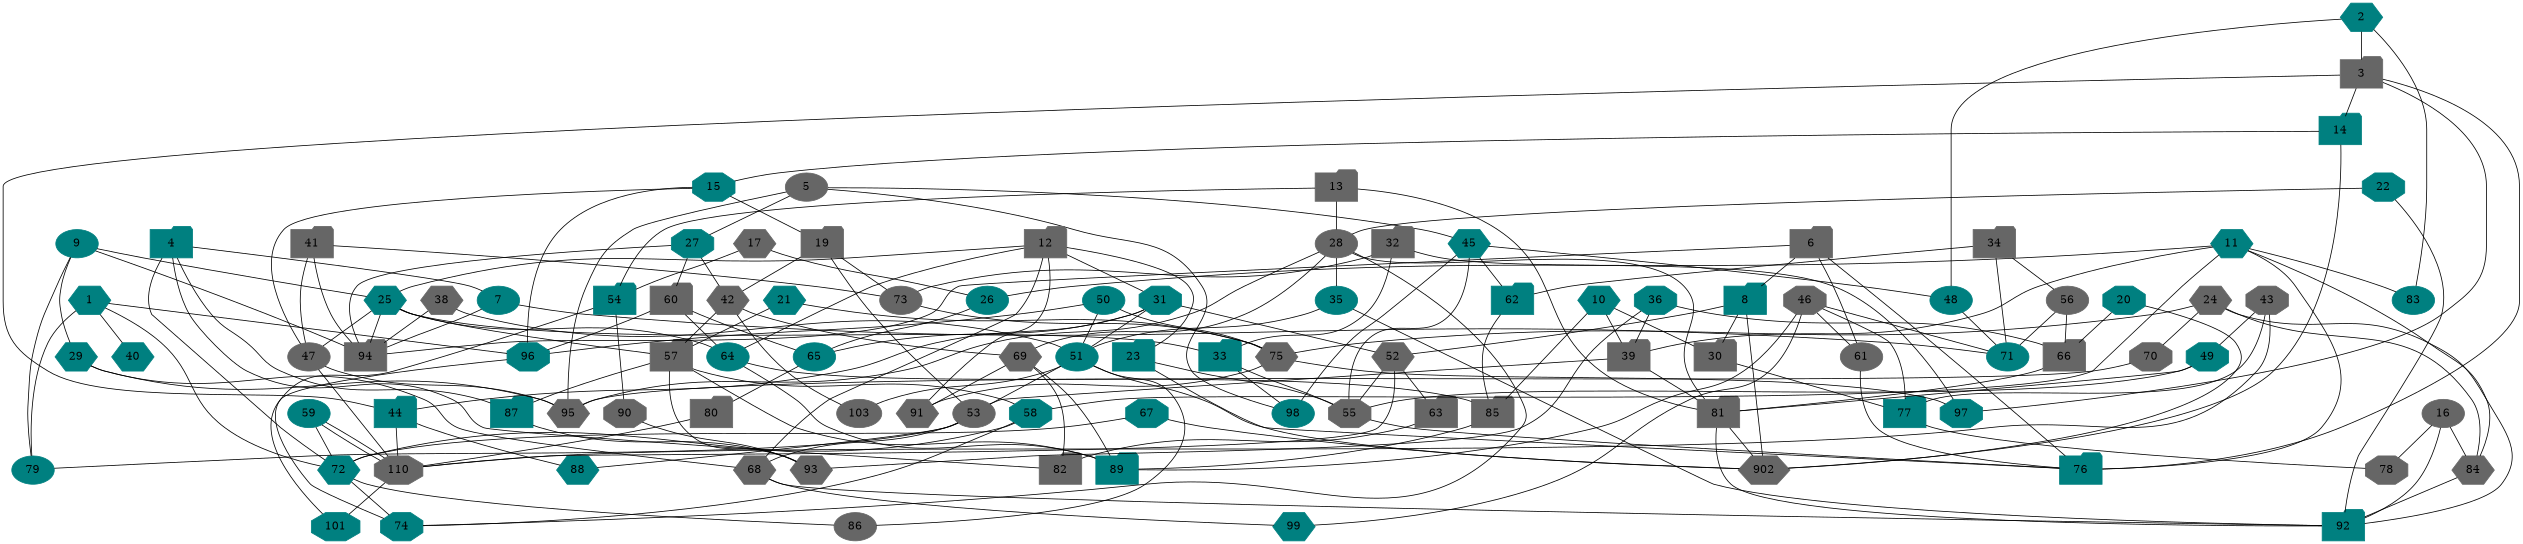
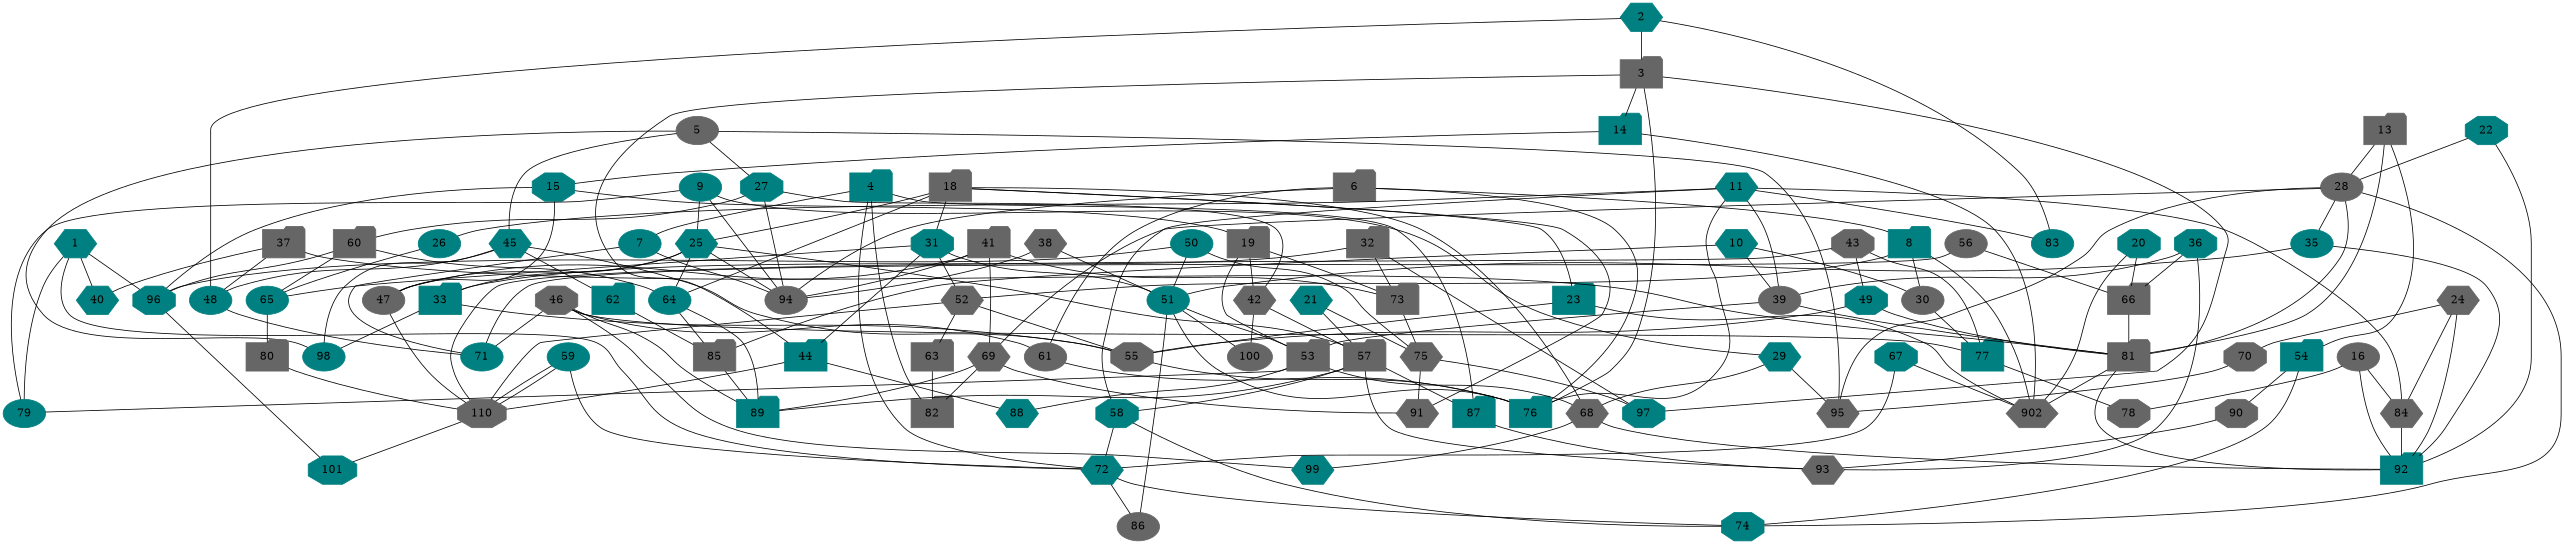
none -> (284, 244)
(755, 244) -> none
(1046, 244) -> (950, 187)
(1994, 244) -> none
(901, 300) -> (1398, 300)
(1947, 333) -> none
(870, 340) -> (991, 302)
(366, 357) -> (786, 300)
(1629, 357) -> (1780, 300)
(1715, 357) -> (1923, 300)
(439, 385) -> none
(859, 413) -> (1250, 357)
(974, 413) -> (1308, 357)
